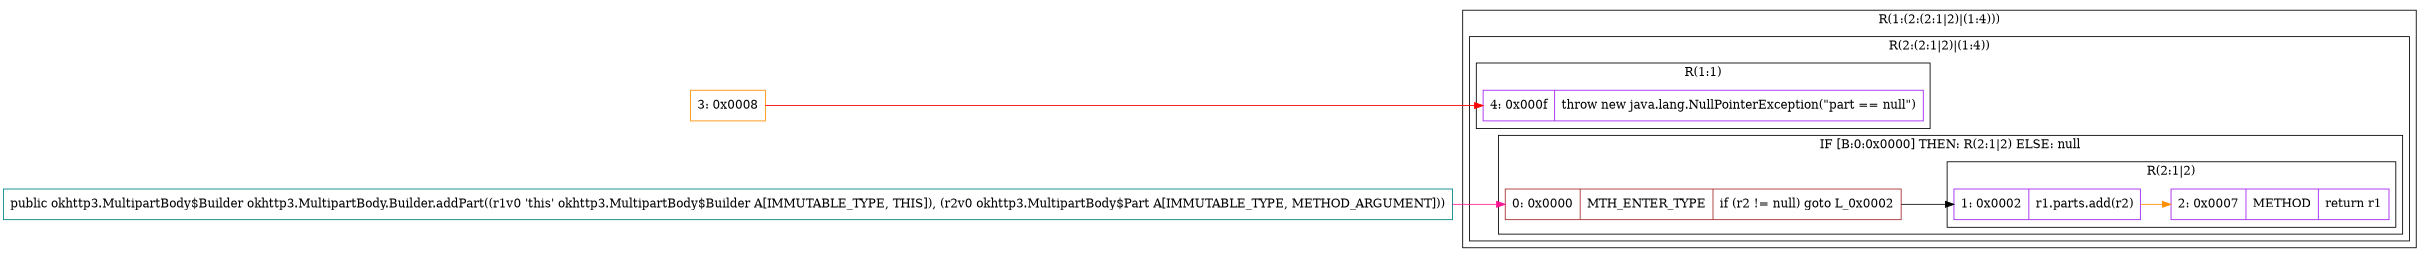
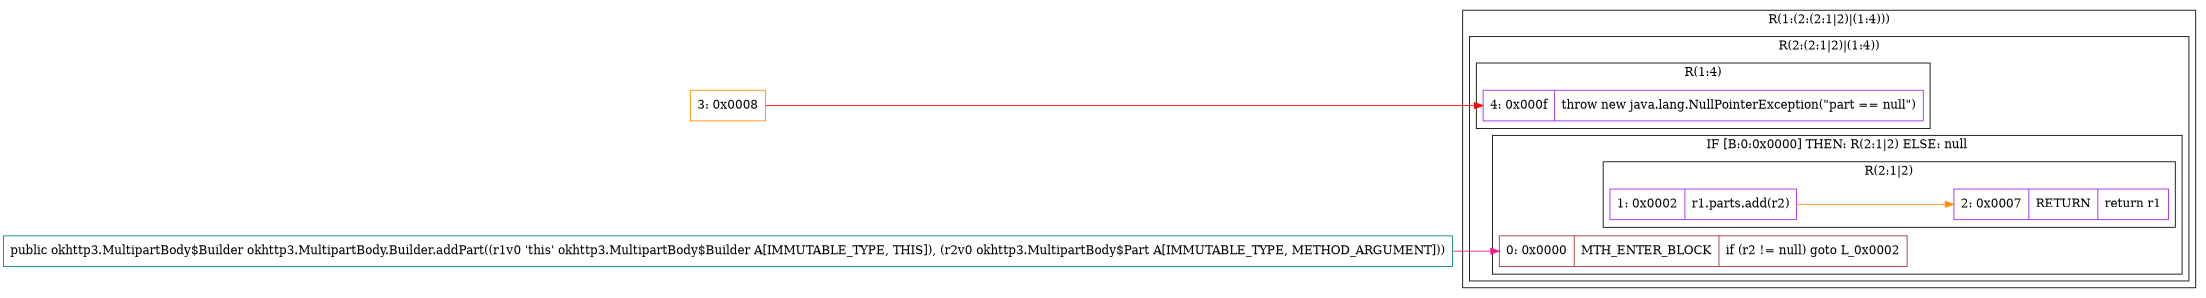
(1703, 73) -> (1703, 73)
(1647, 204) -> (1647, 251)
(1923, 204) -> none
(2282, 204) -> (2063, 204)
